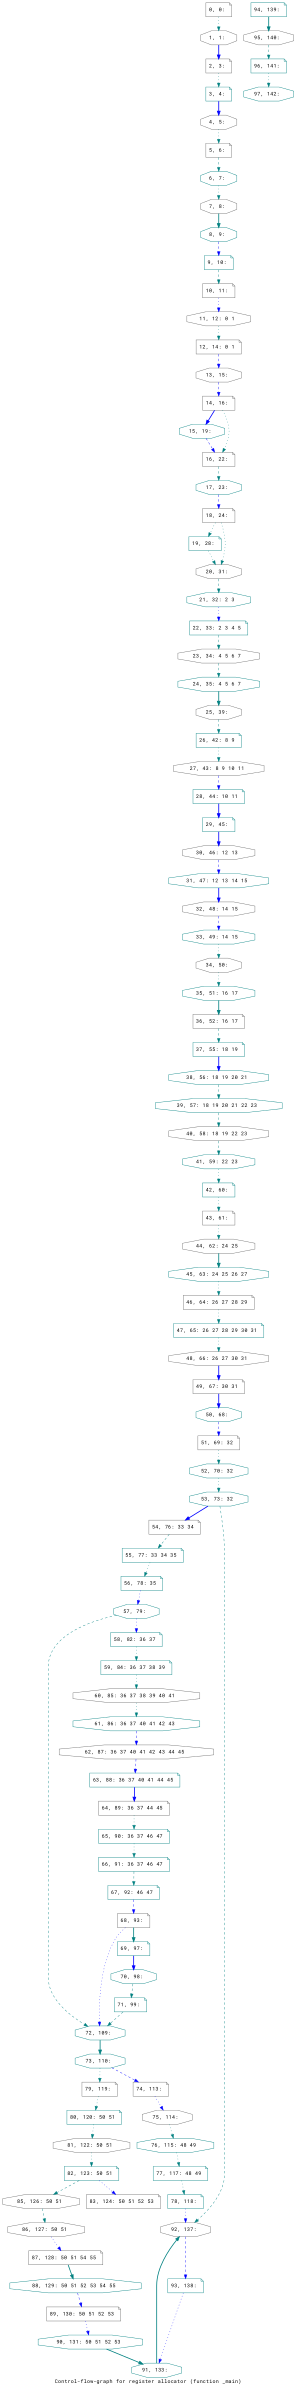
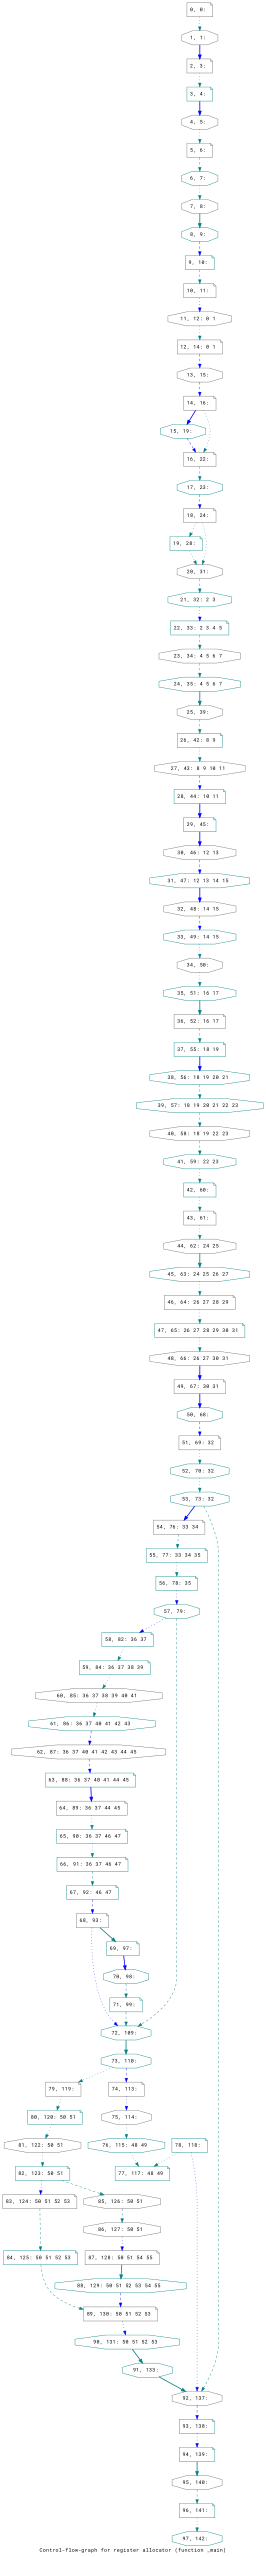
(183, 2186) -> (168, 2158)
none -> (41, 2258)
(172, 2326) -> (197, 2438)
